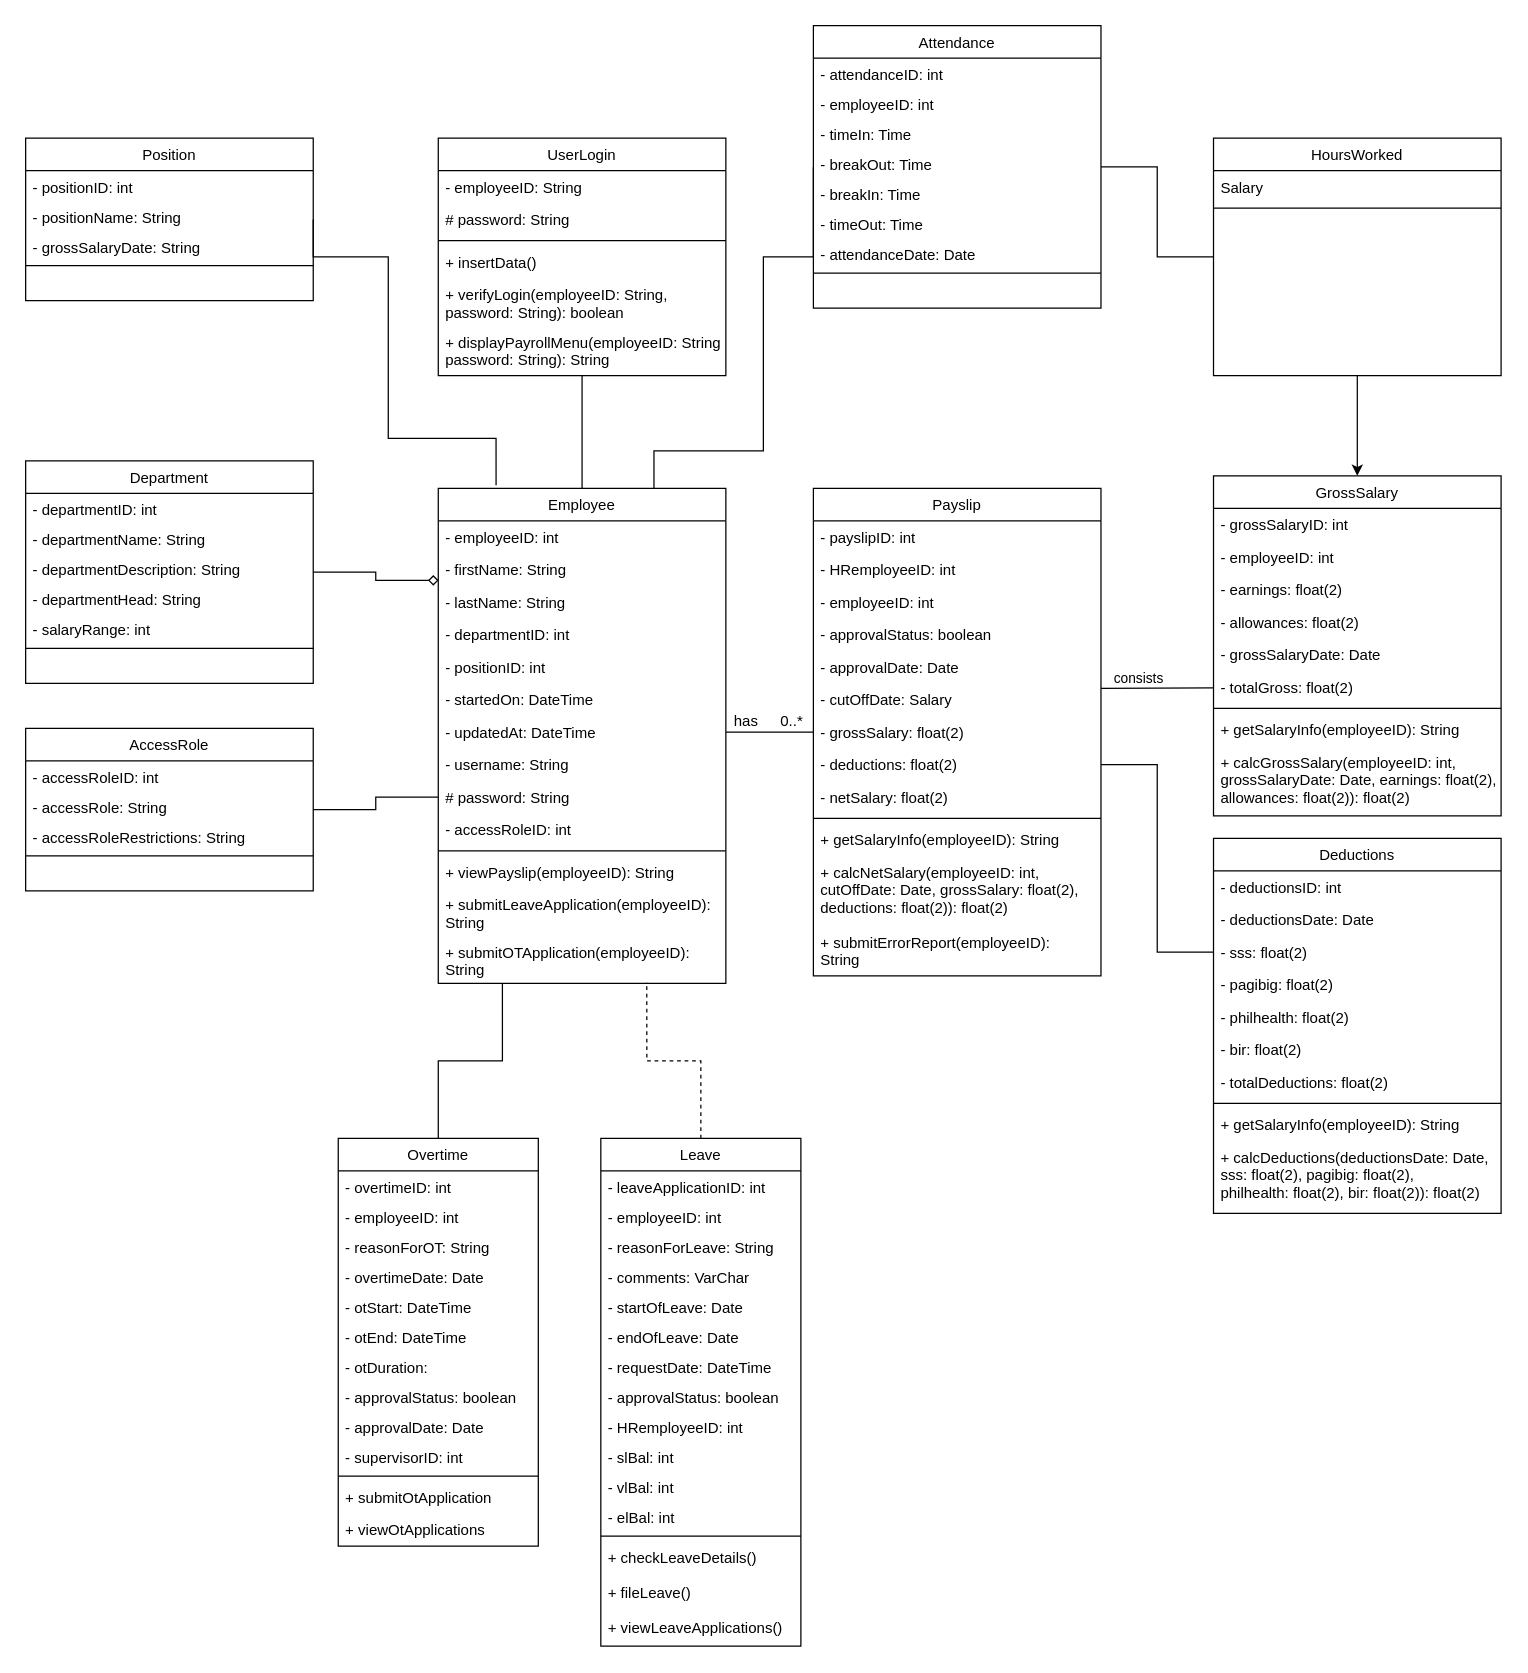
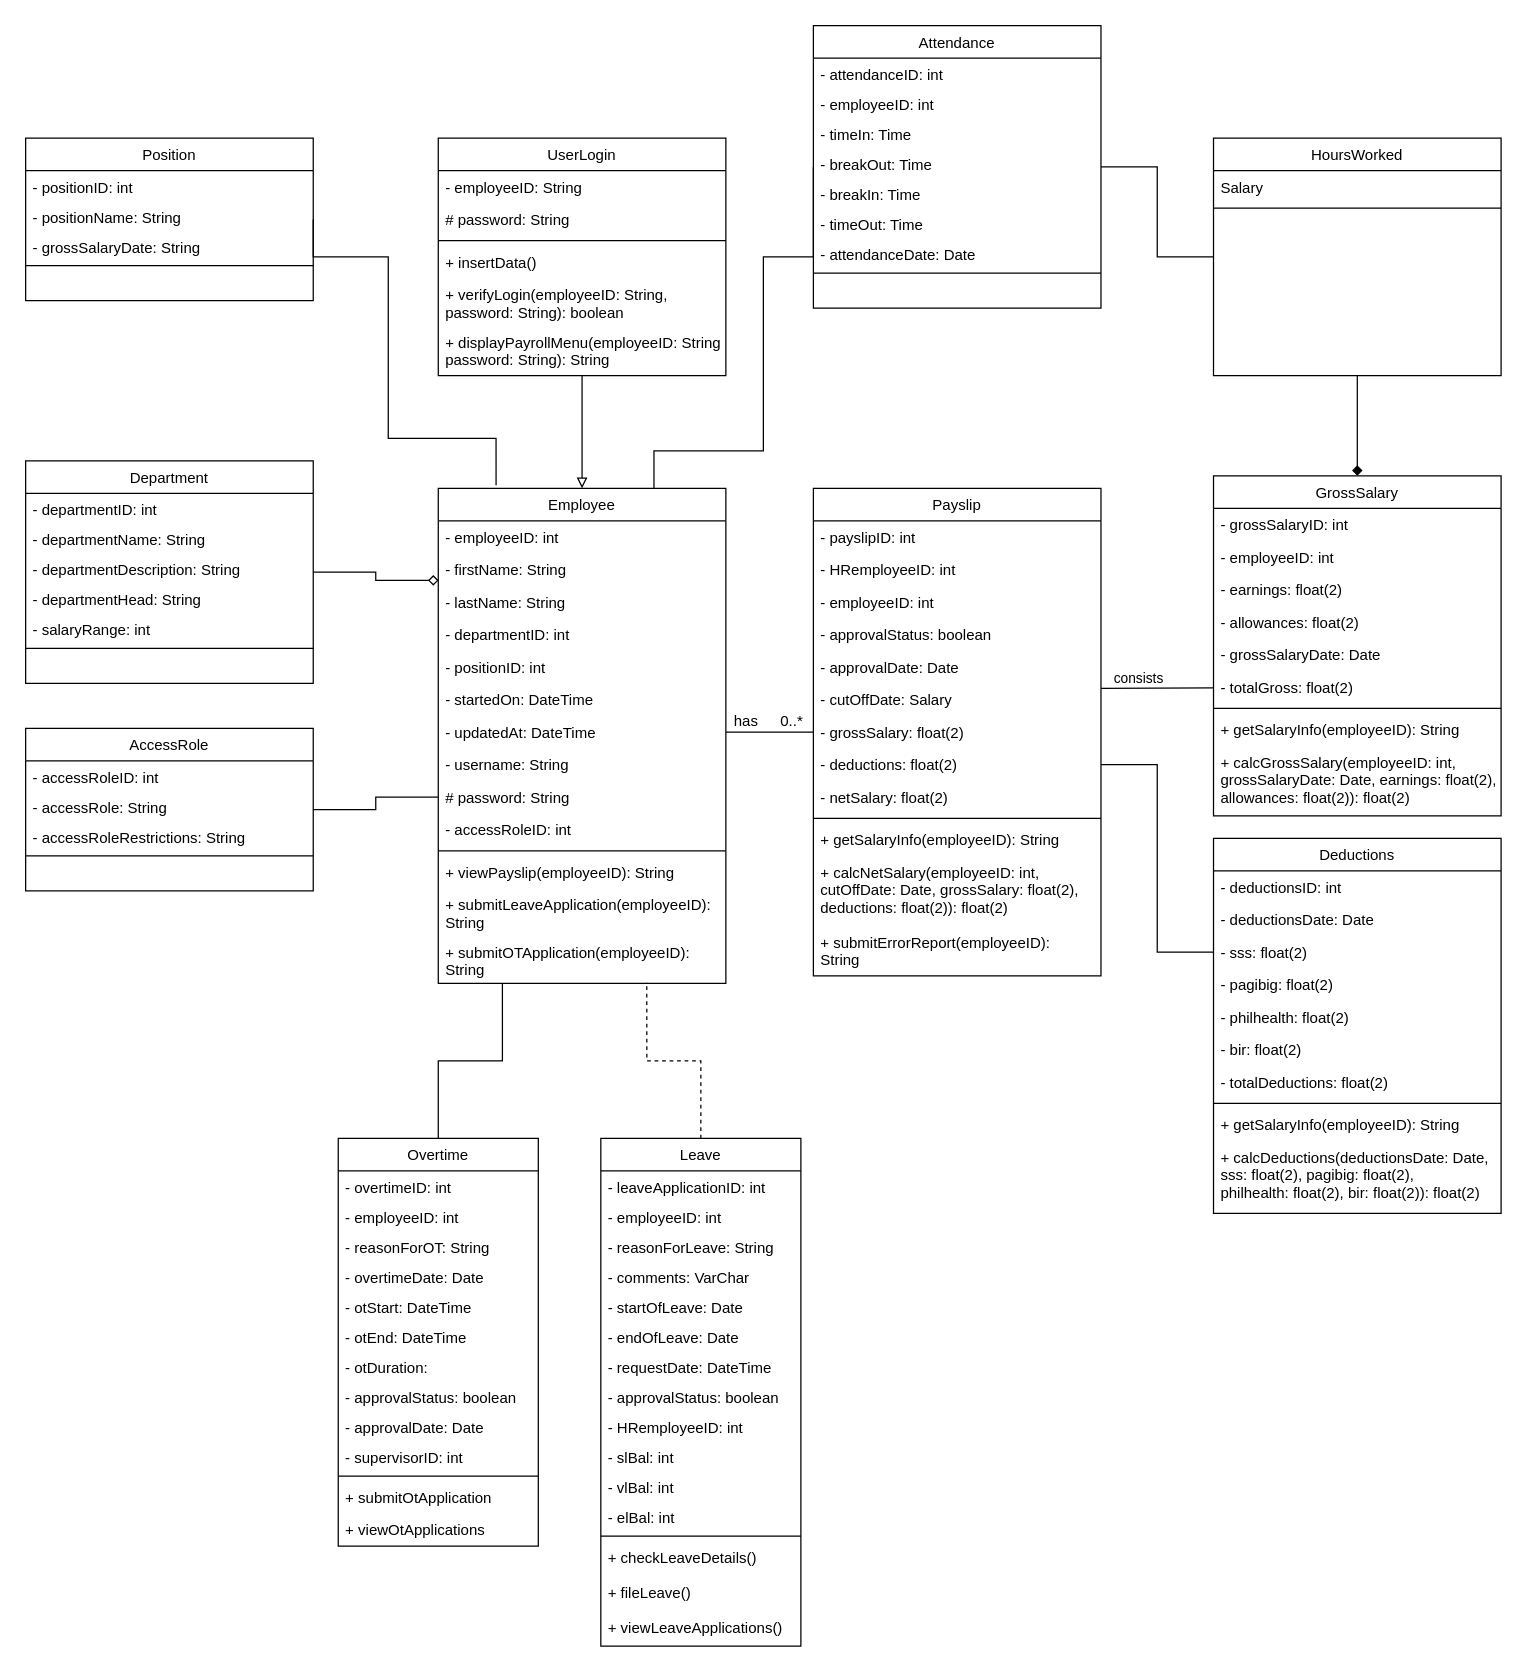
(1357, 466) -> (1357, 465)
(582, 480) -> (582, 476)
